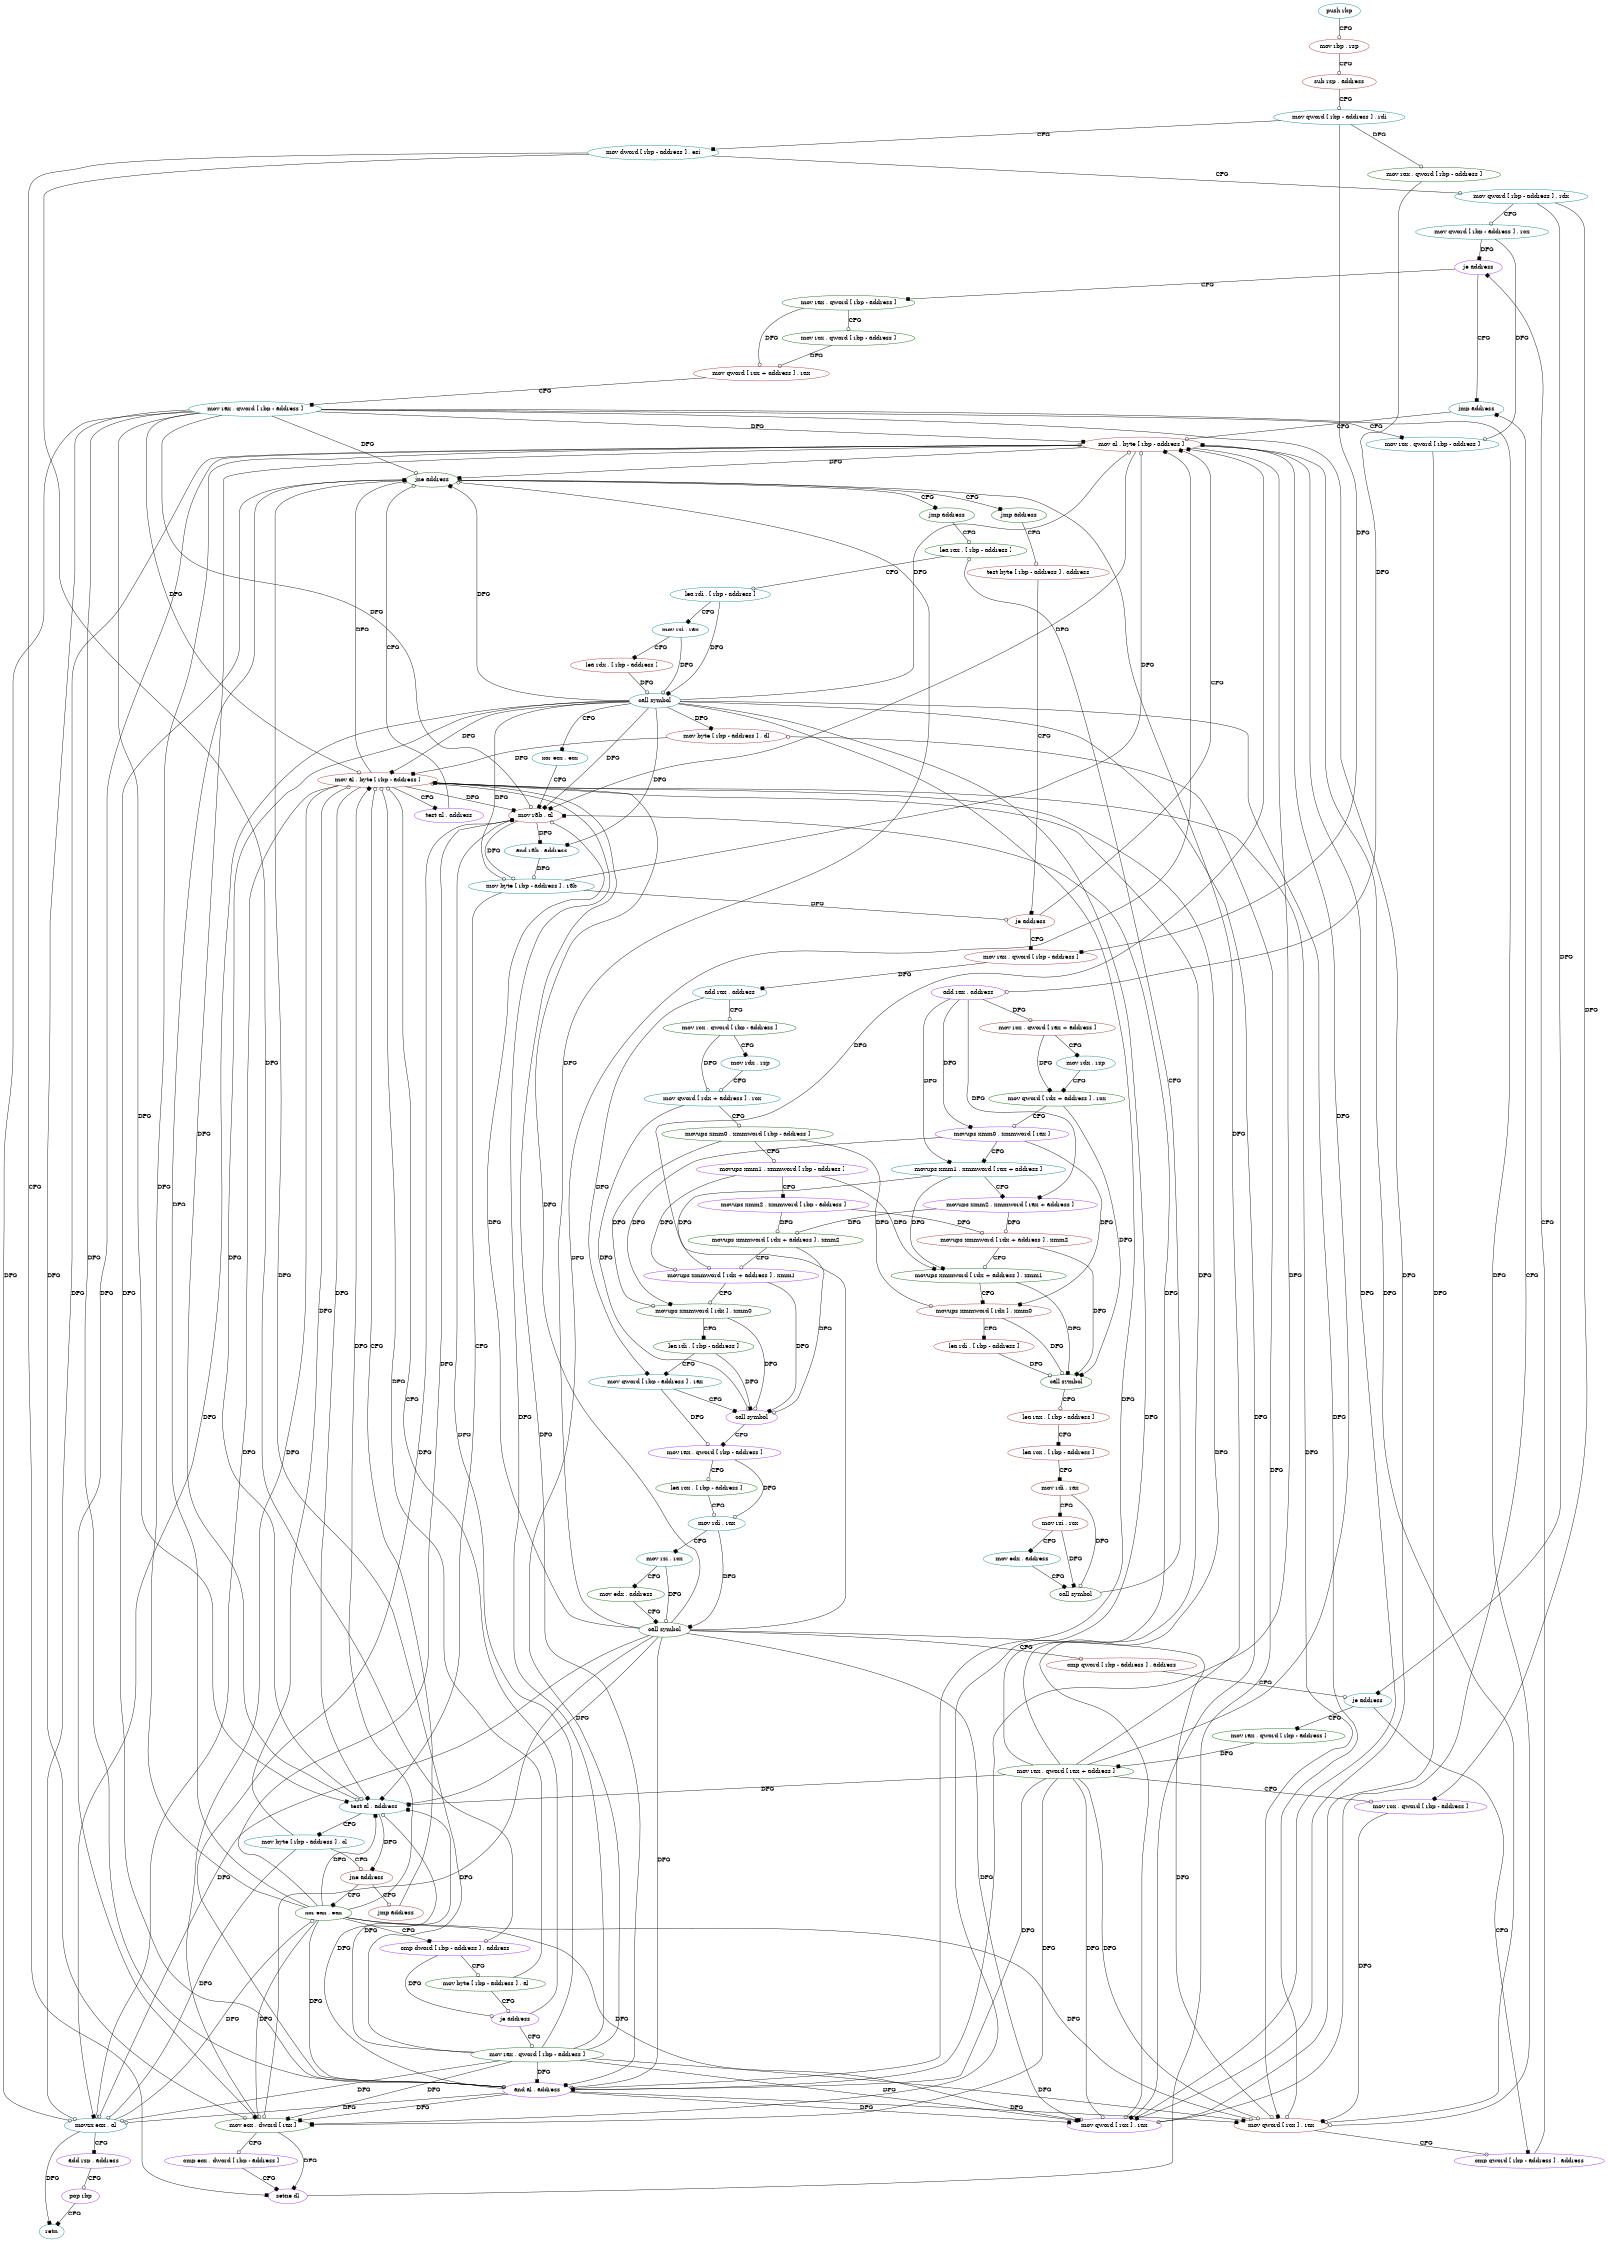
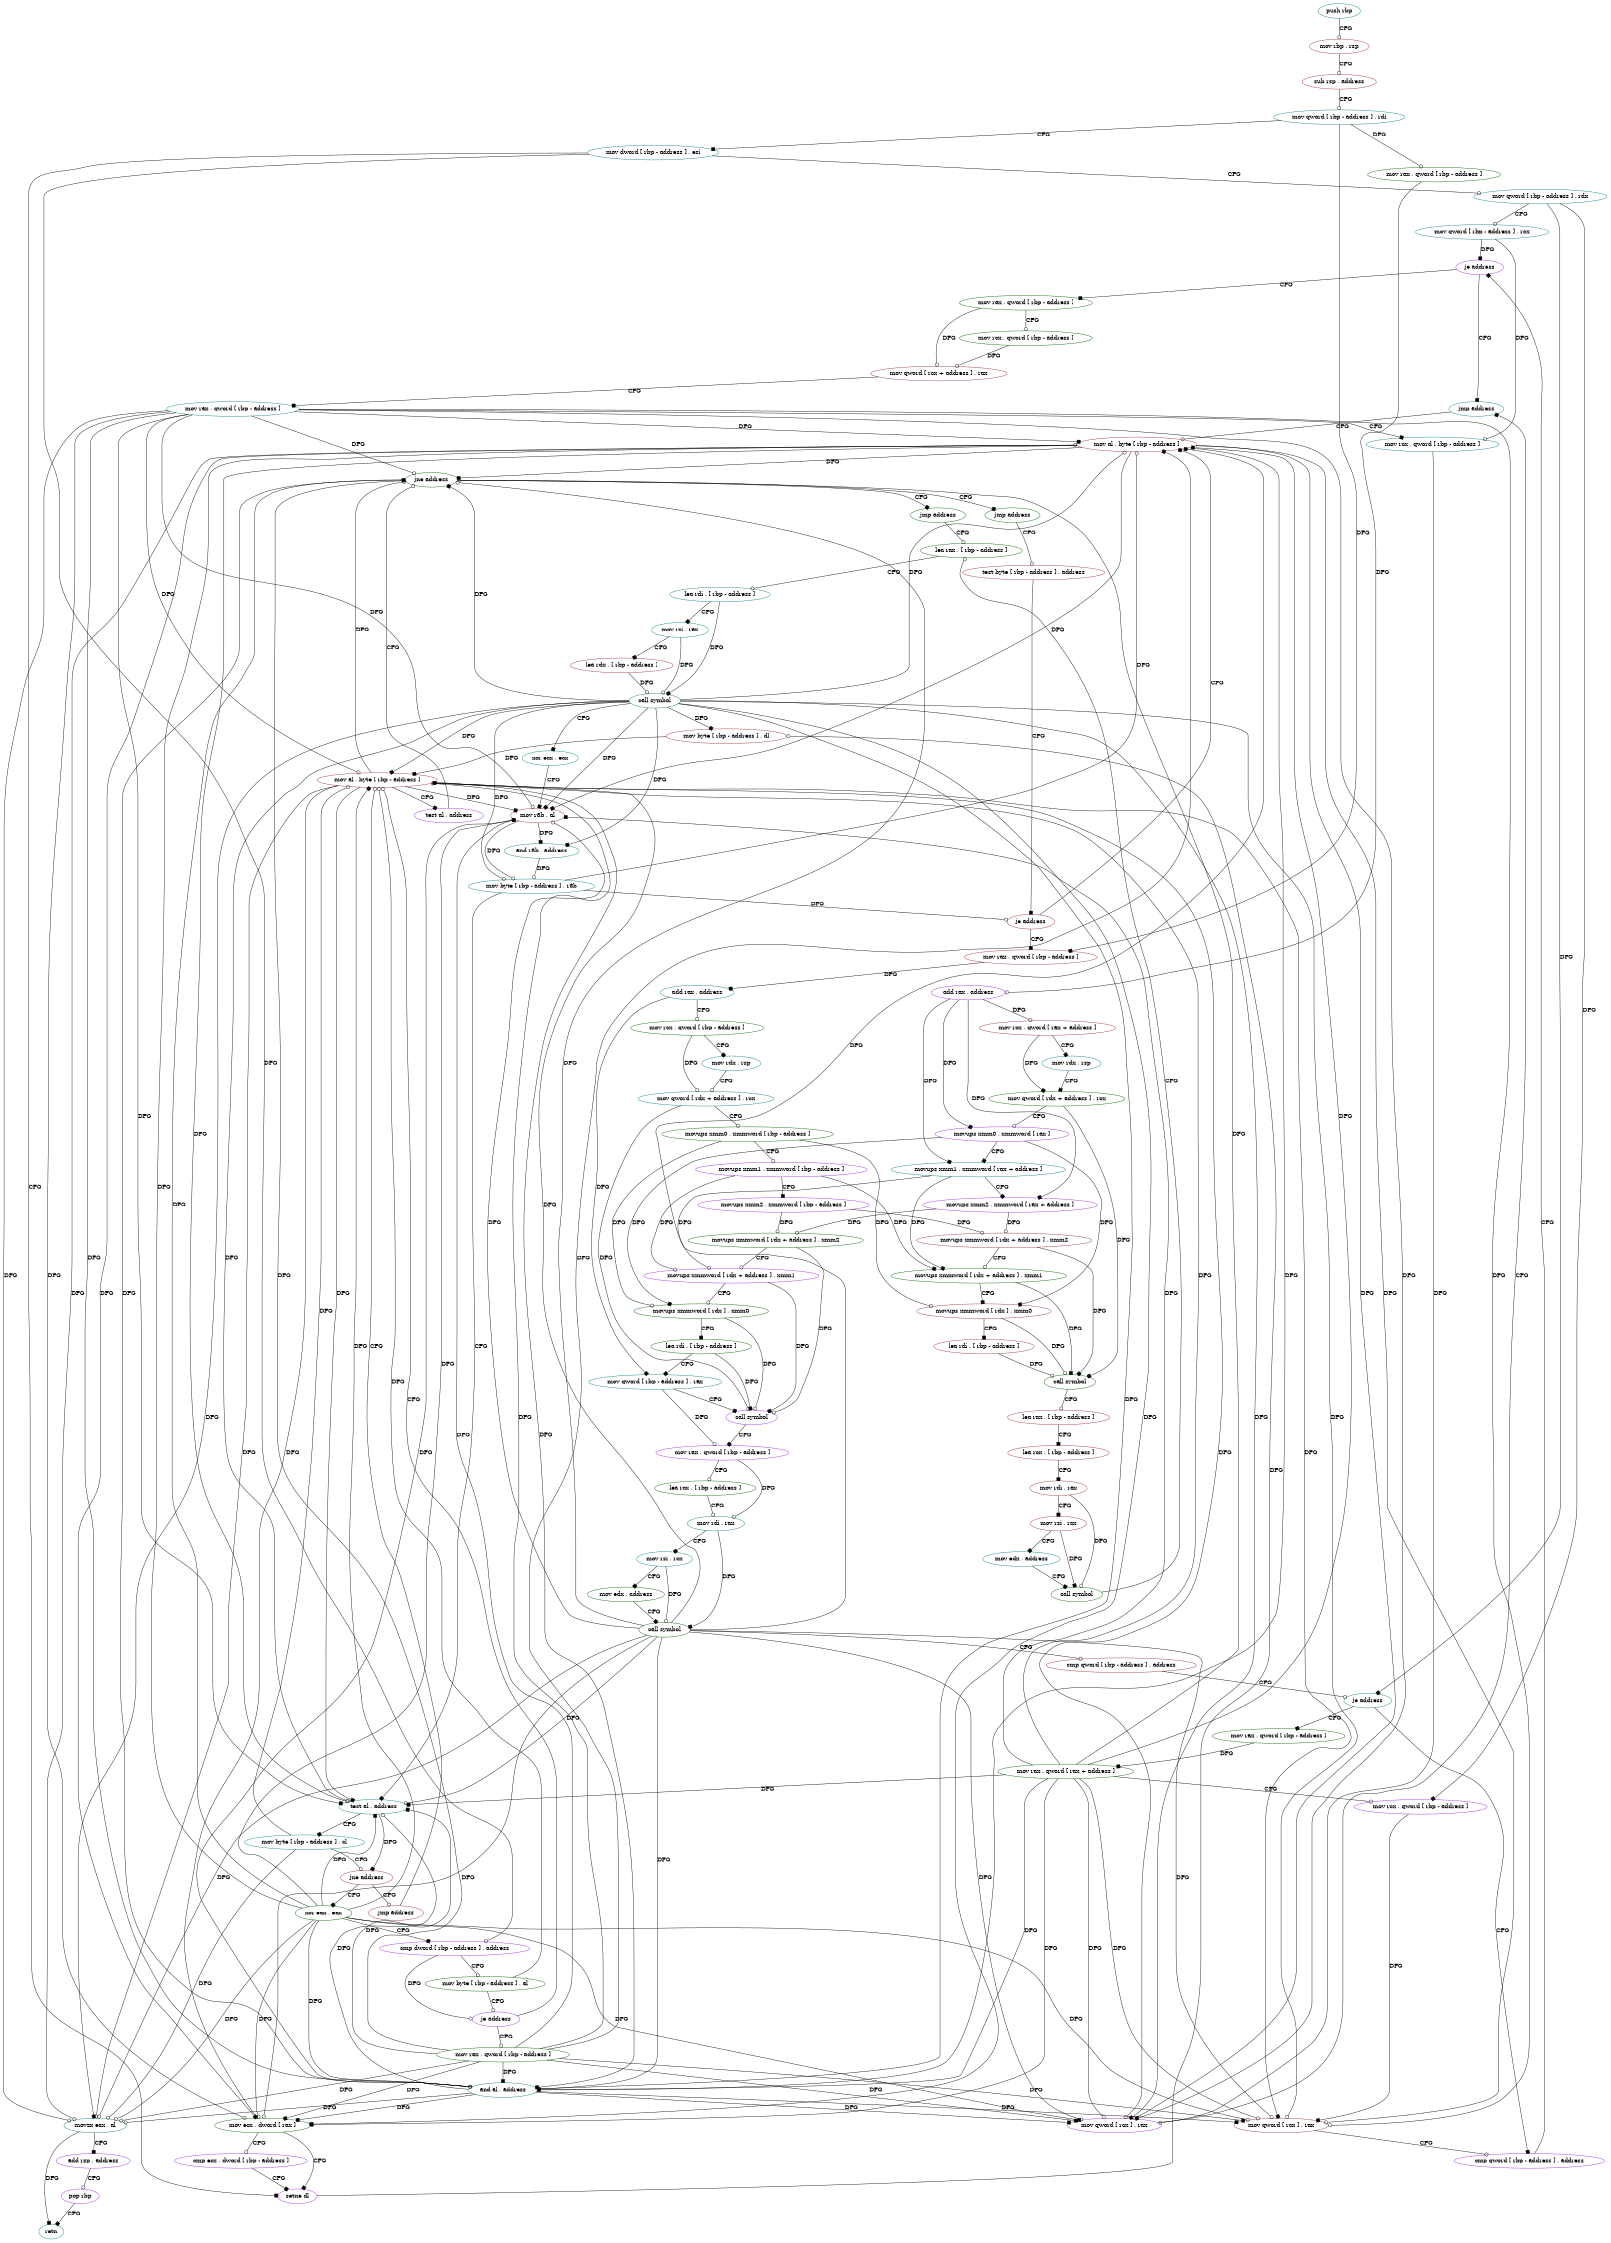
(217, 2026) -> (218, 2022)
(537, 2090) -> (503, 2090)
(310, 2161) -> (320, 2161)
